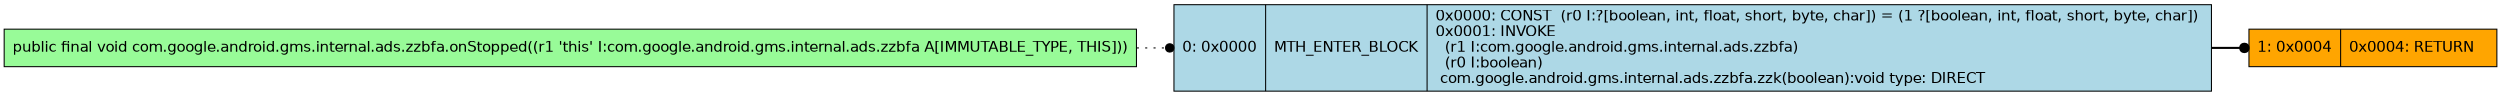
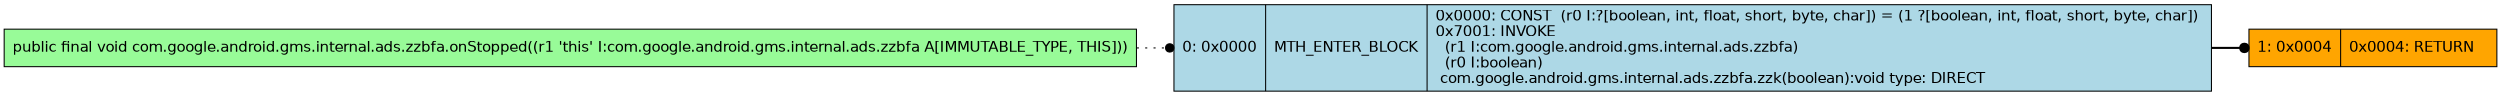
(1501, 32) -> (1501, 32)
